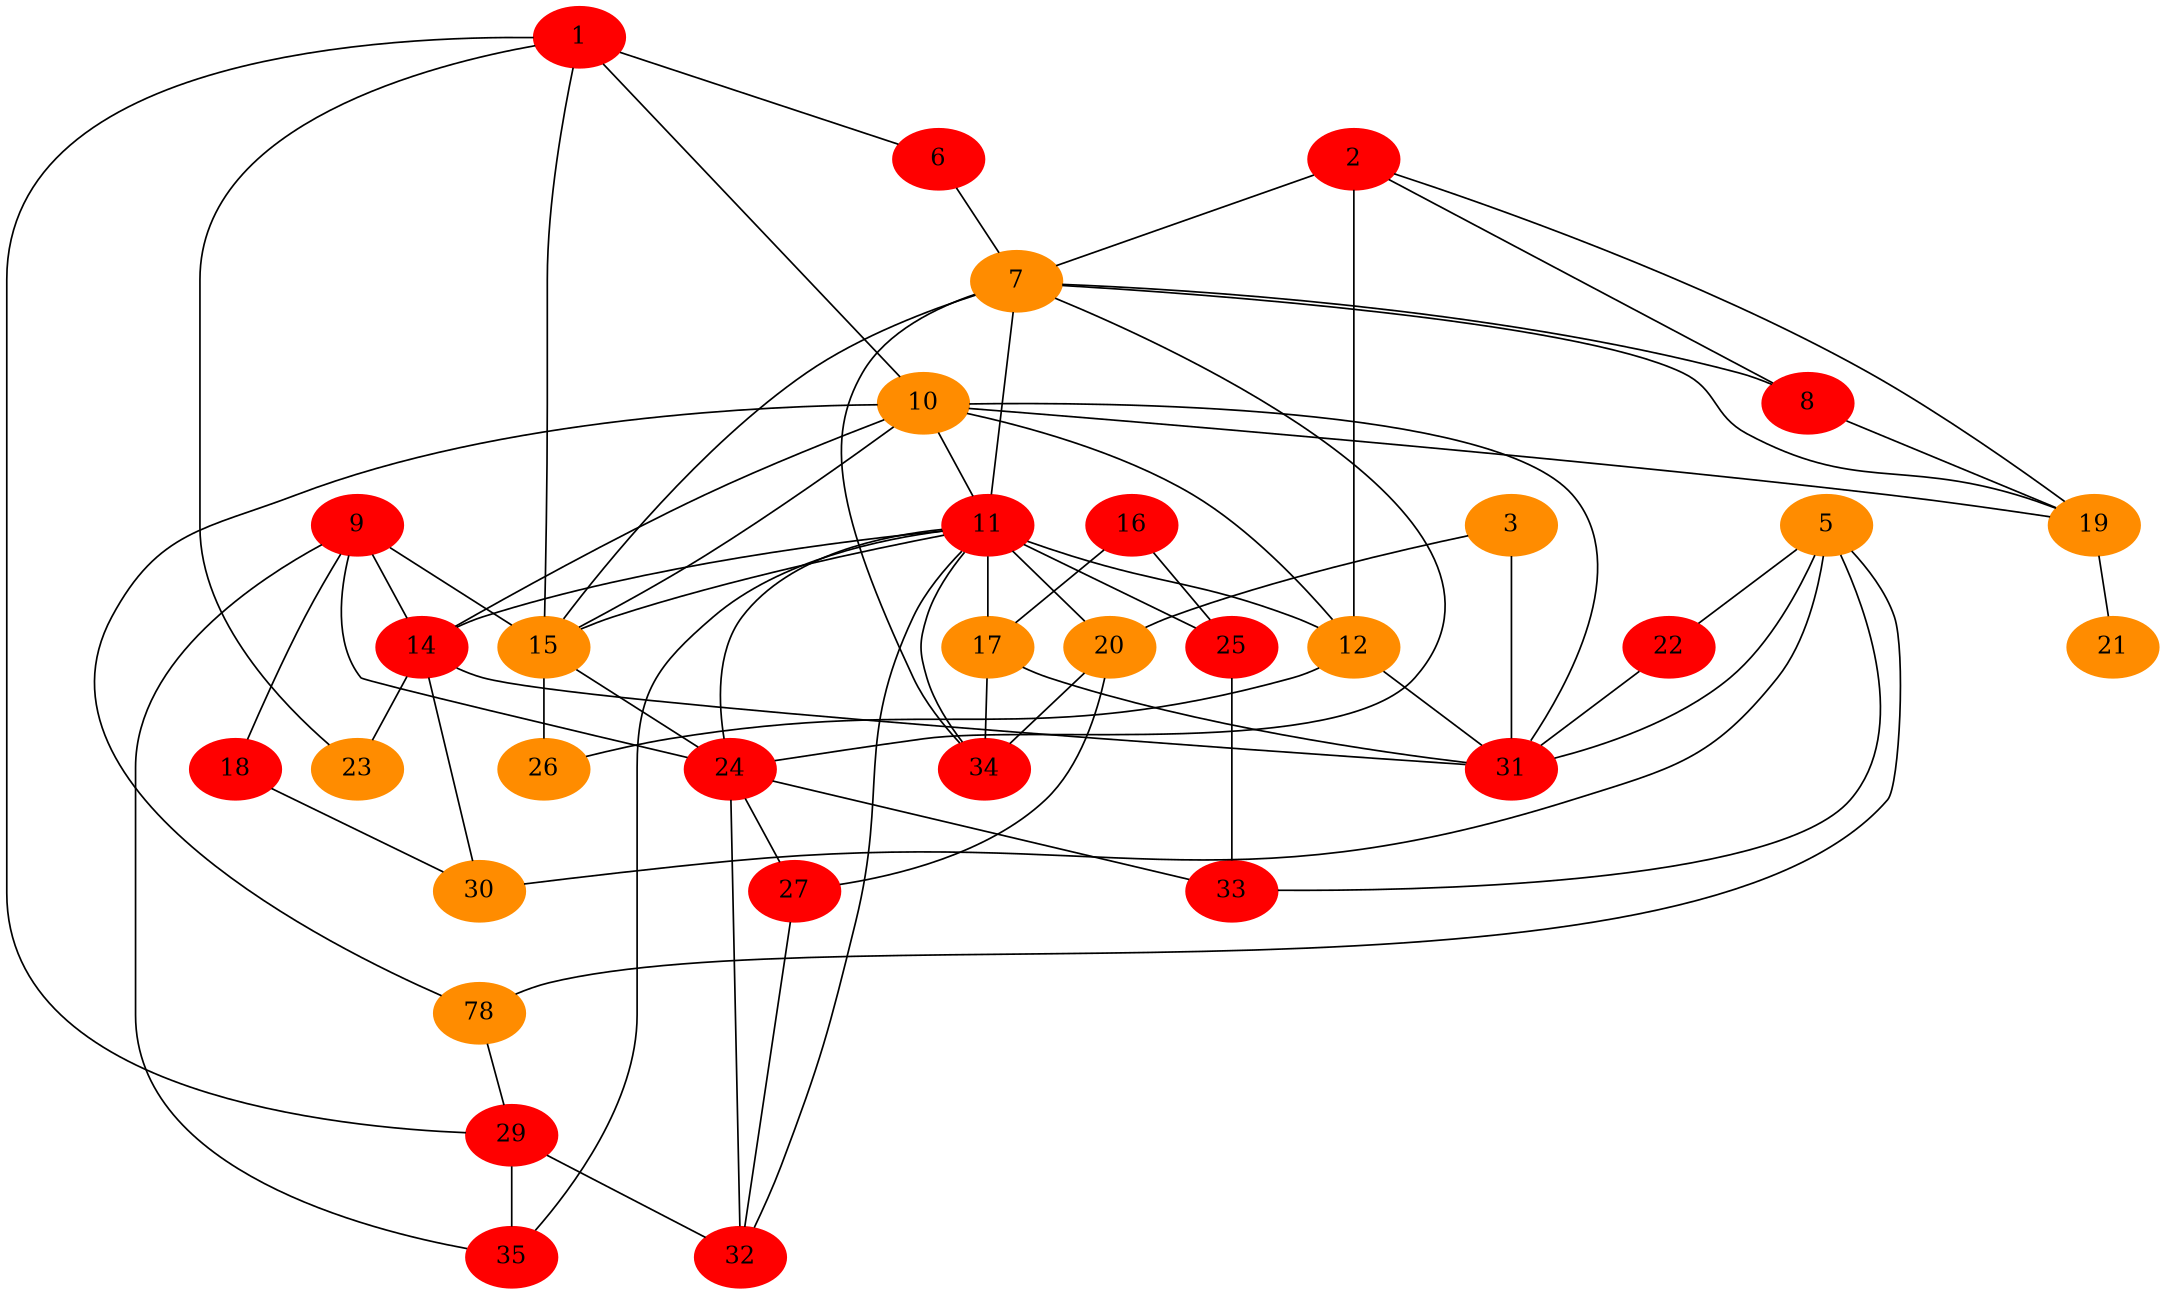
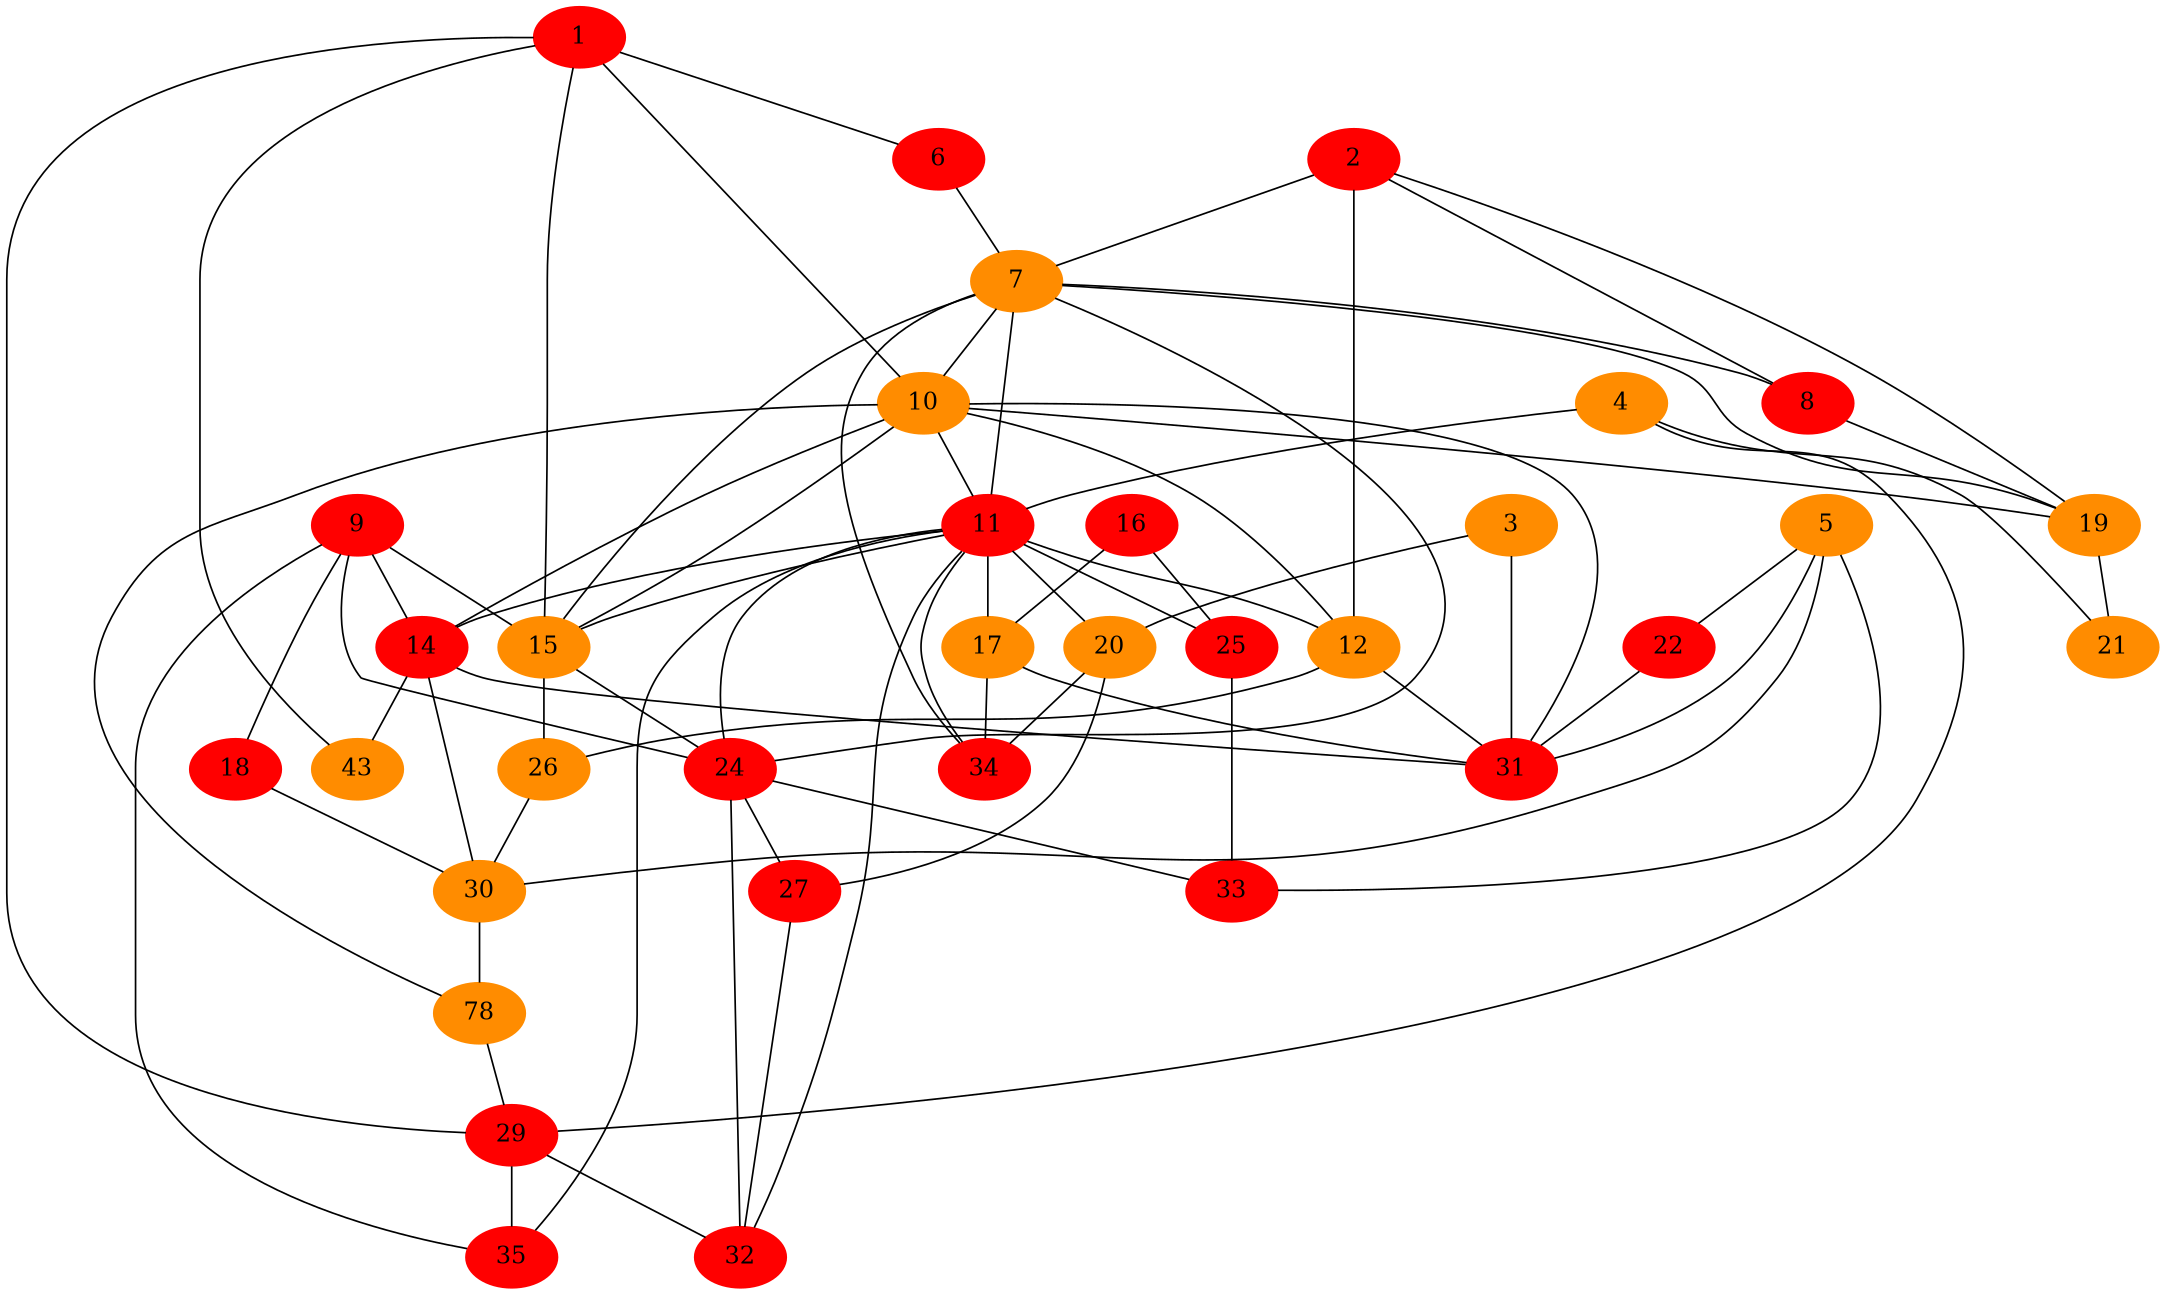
none -> (970, 342)
none -> (1622, 403)
(358, 769) -> (358, 769)
none -> (512, 830)
(1347, 945) -> (480, 952)
